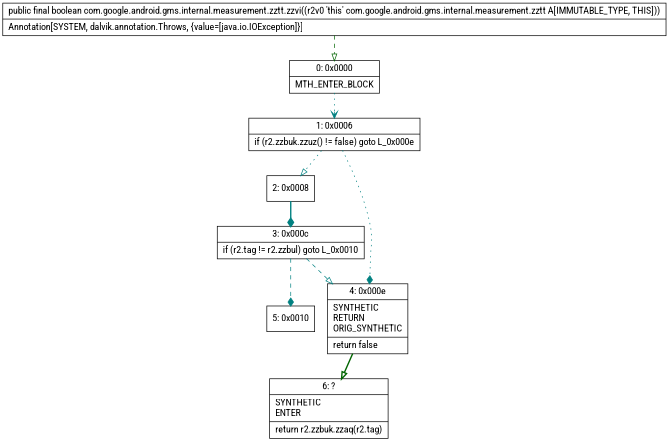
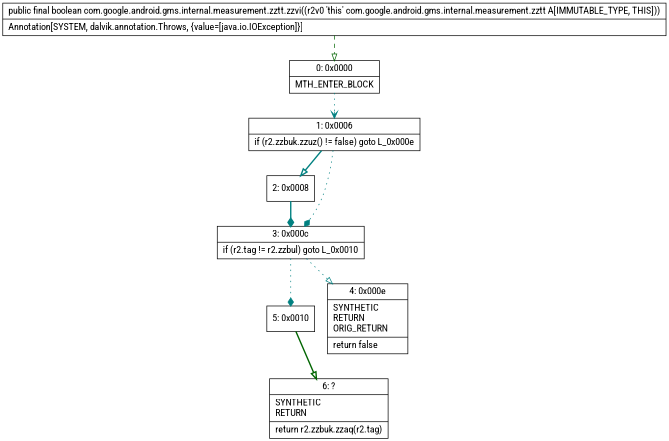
(313, 161) -> (313, 161)
(367, 211) -> (326, 187)
(317, 269) -> (317, 269)
(291, 278) -> (291, 278)
(368, 329) -> (361, 329)
(349, 363) -> (305, 352)
(288, 413) -> (291, 413)
